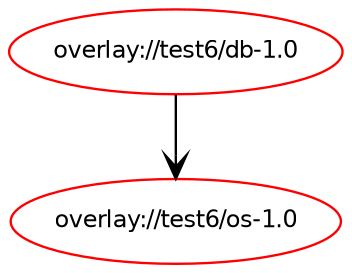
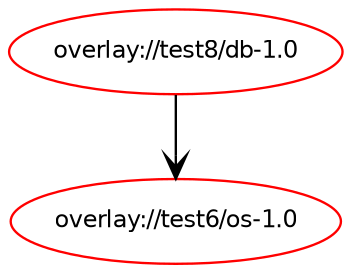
(176, 52) -> (176, 52)
